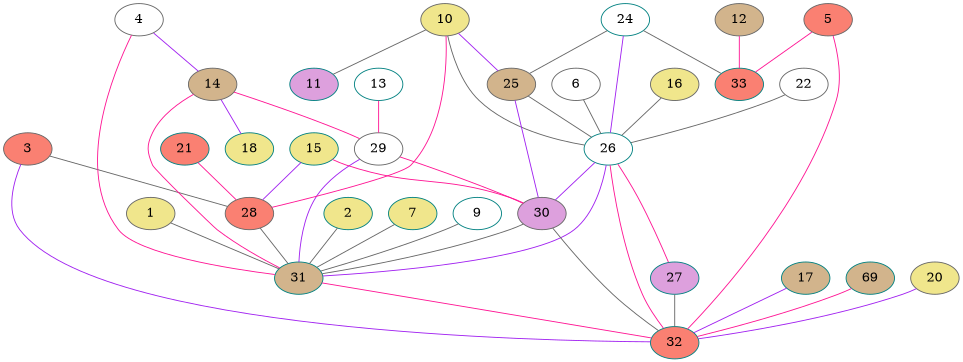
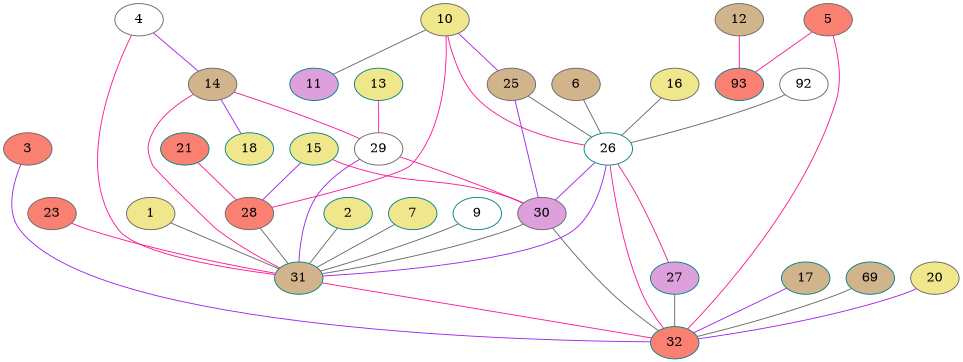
(625, 20) -> none
(379, 84) -> (379, 84)
(576, 84) -> (576, 84)
(739, 84) -> (739, 84)
(804, 84) -> (804, 84)
(496, 114) -> (496, 114)
(139, 181) -> none
none -> (52, 214)
(775, 315) -> (775, 315)
